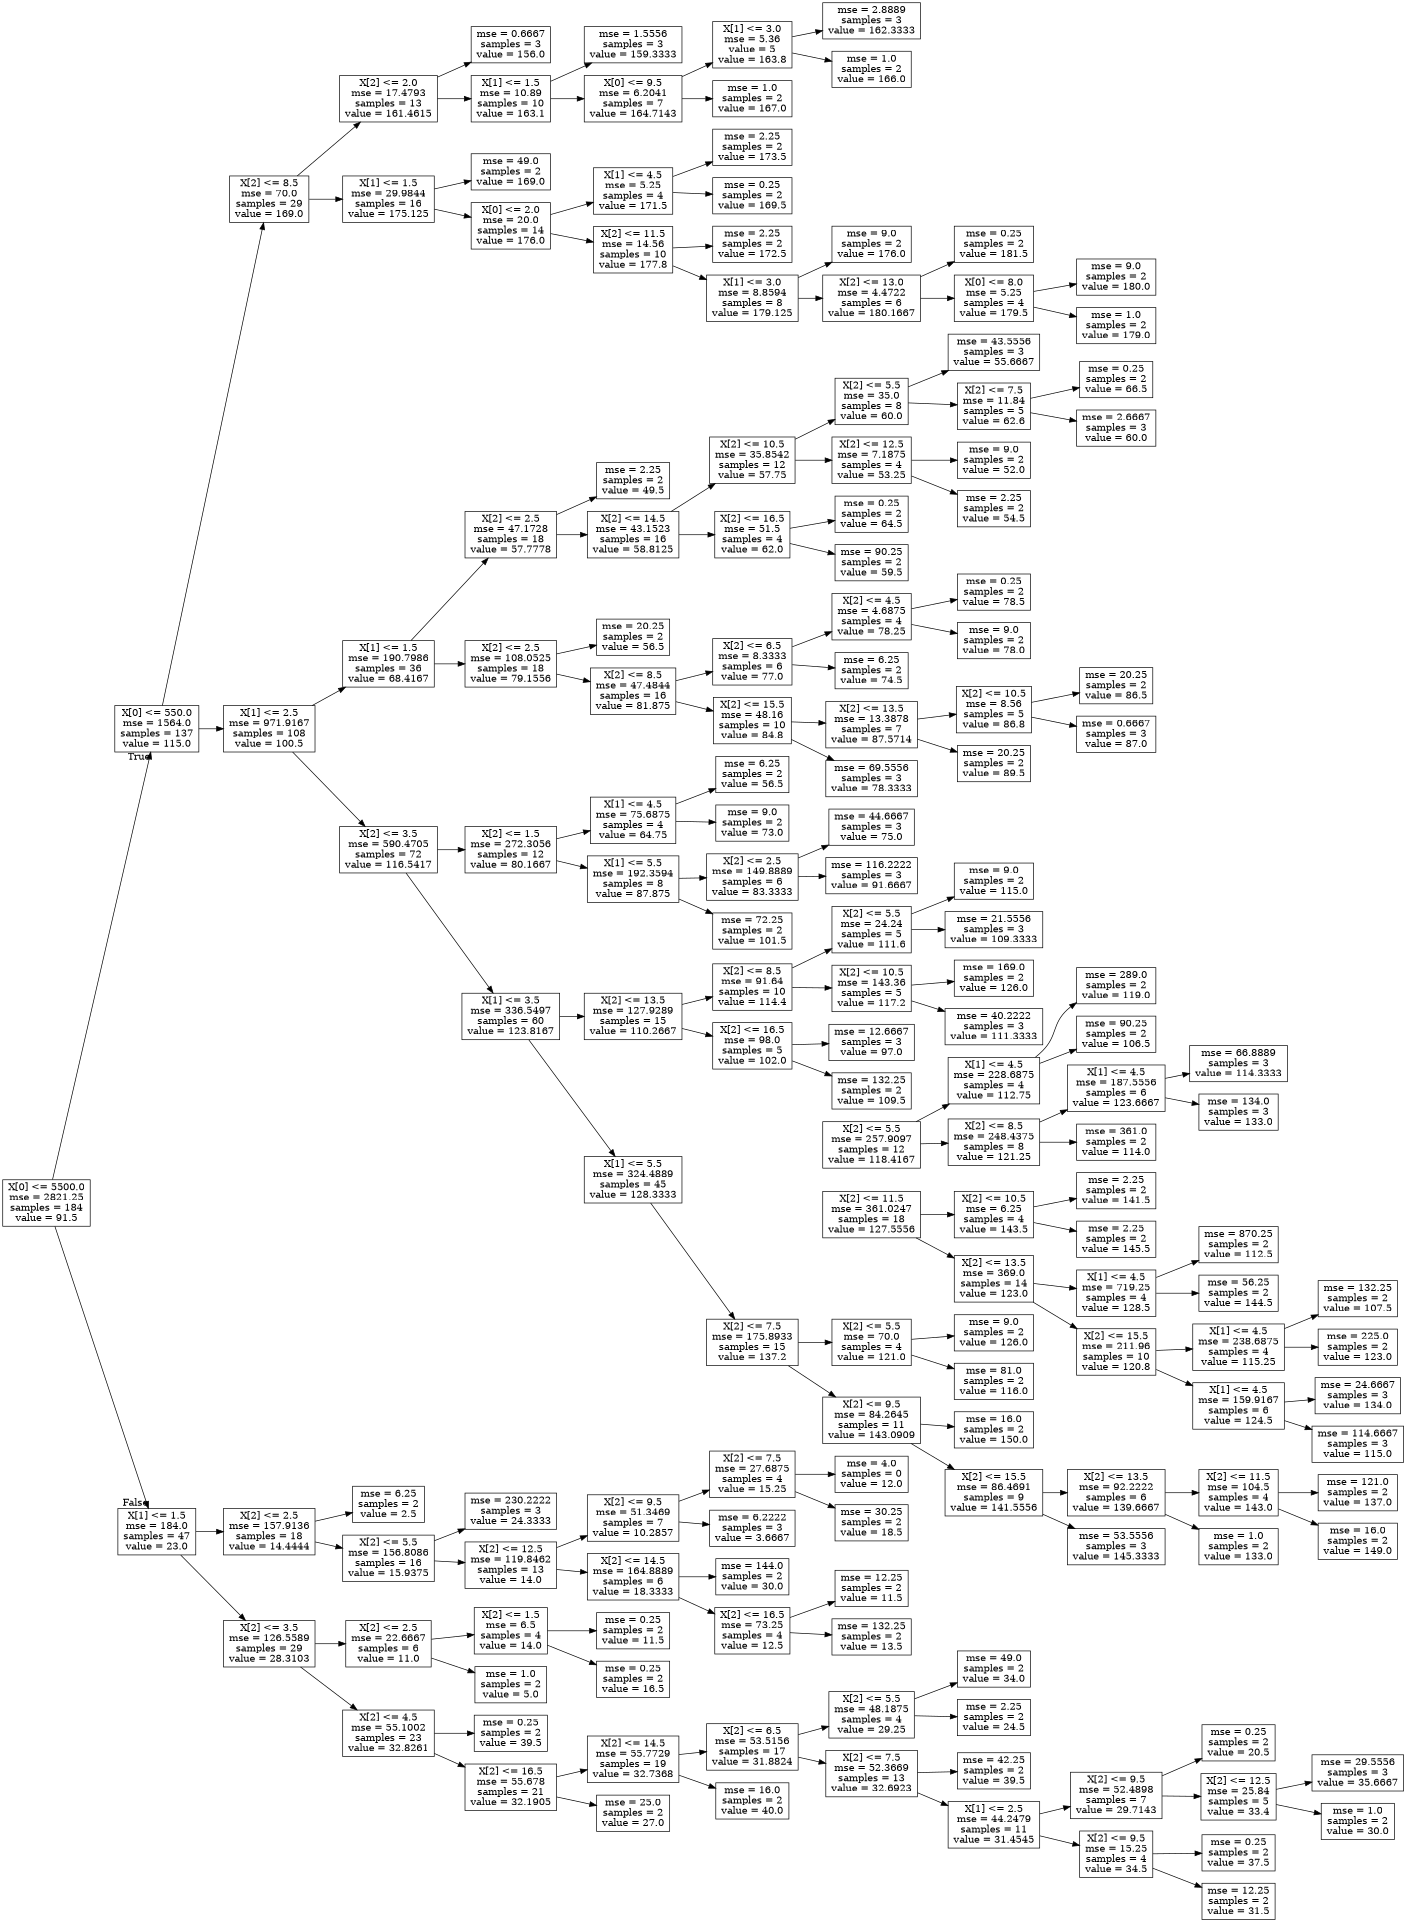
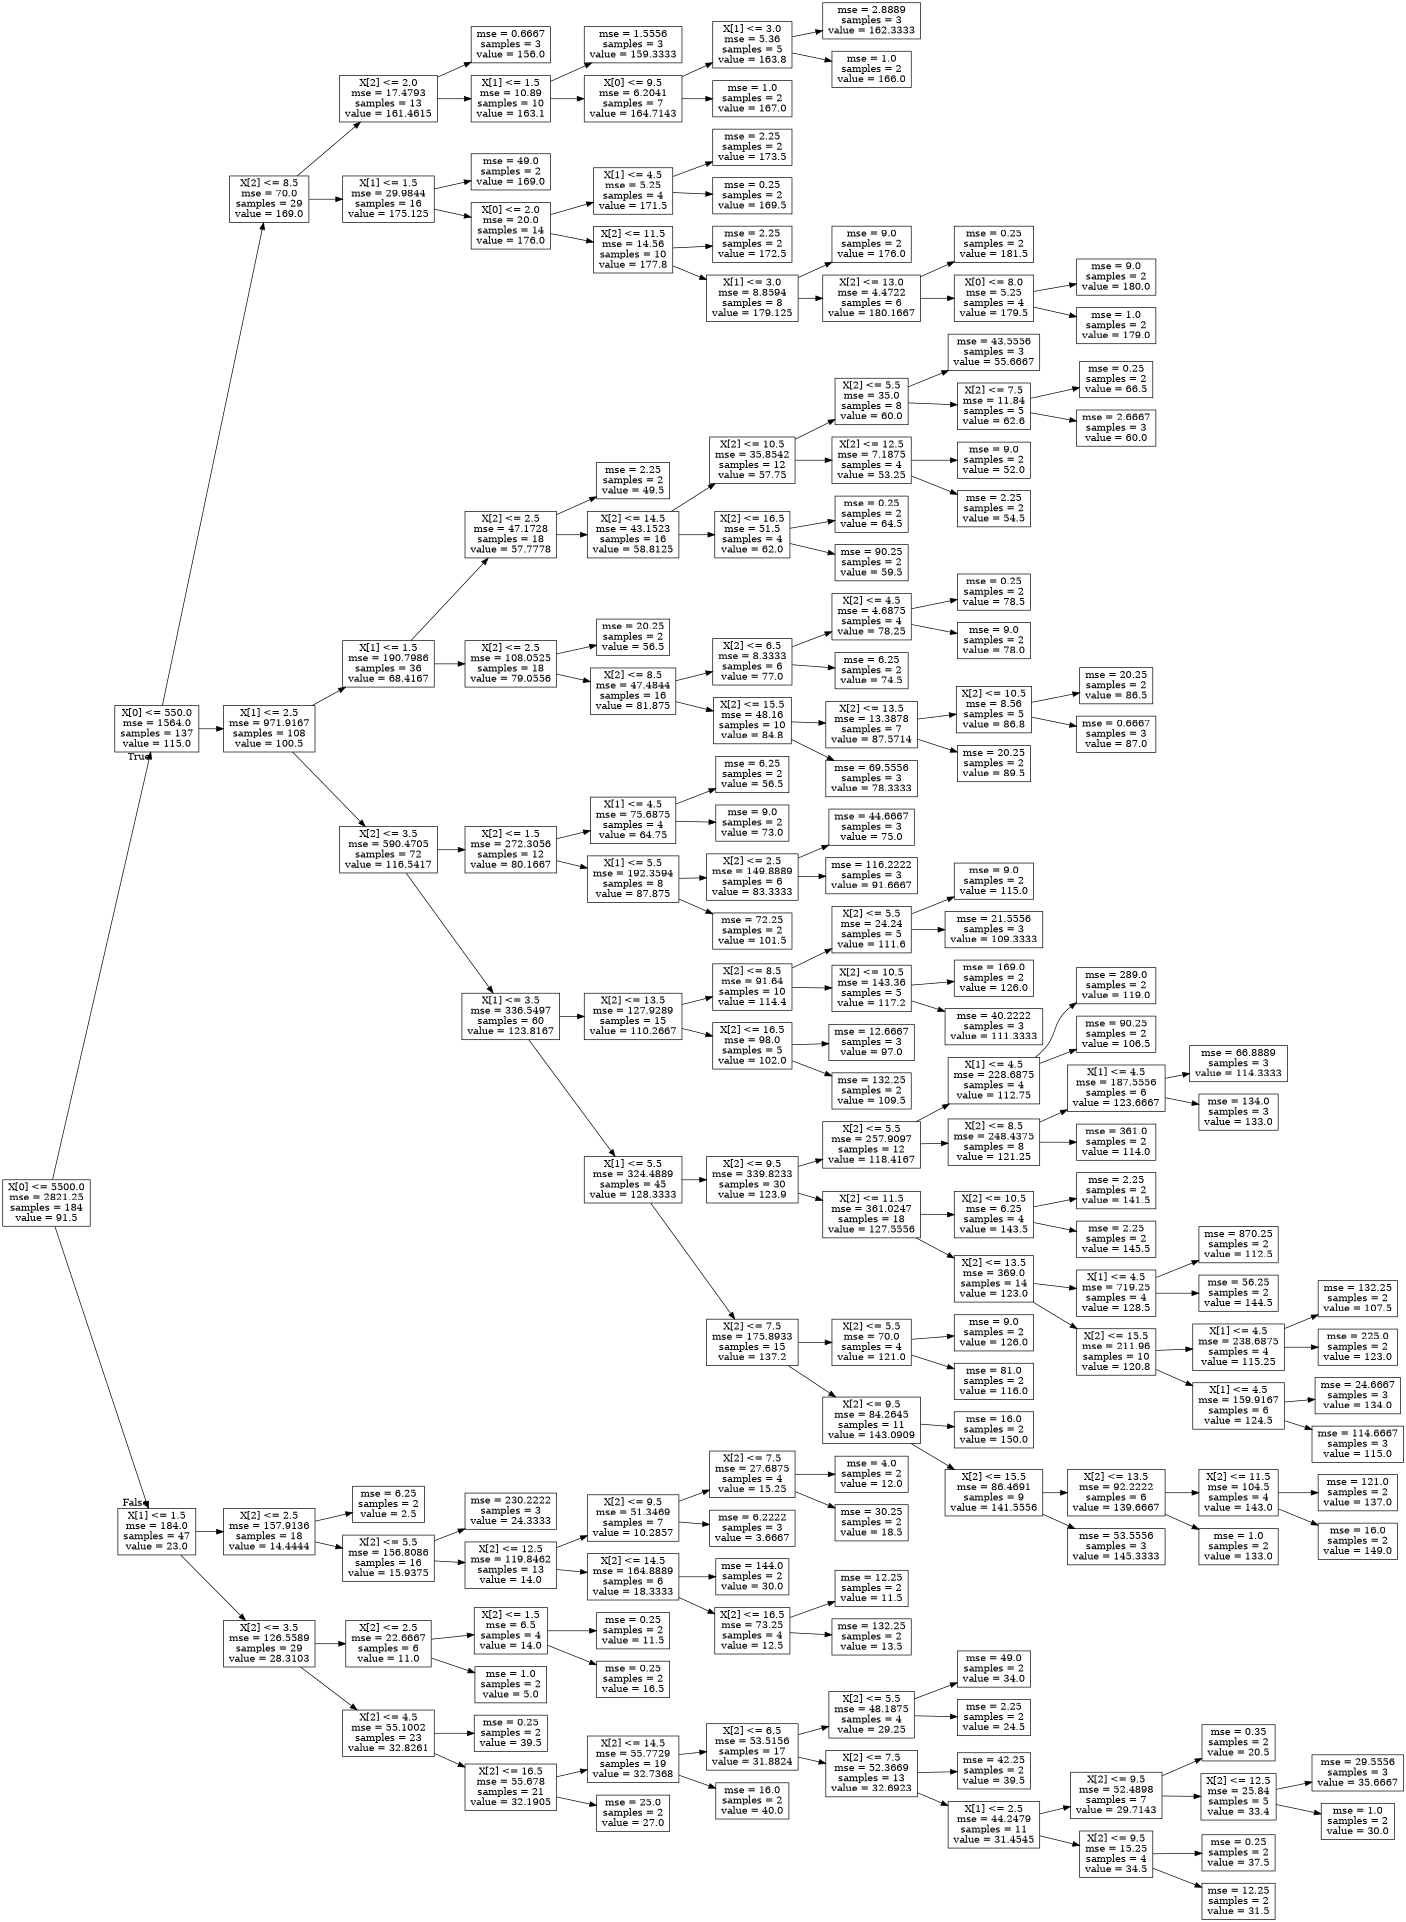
(752, 45) -> (752, 45)
(511, 664) -> (511, 664)
none -> (752, 1180)
(872, 1474) -> (872, 1474)
(1239, 1743) -> (1239, 1743)
